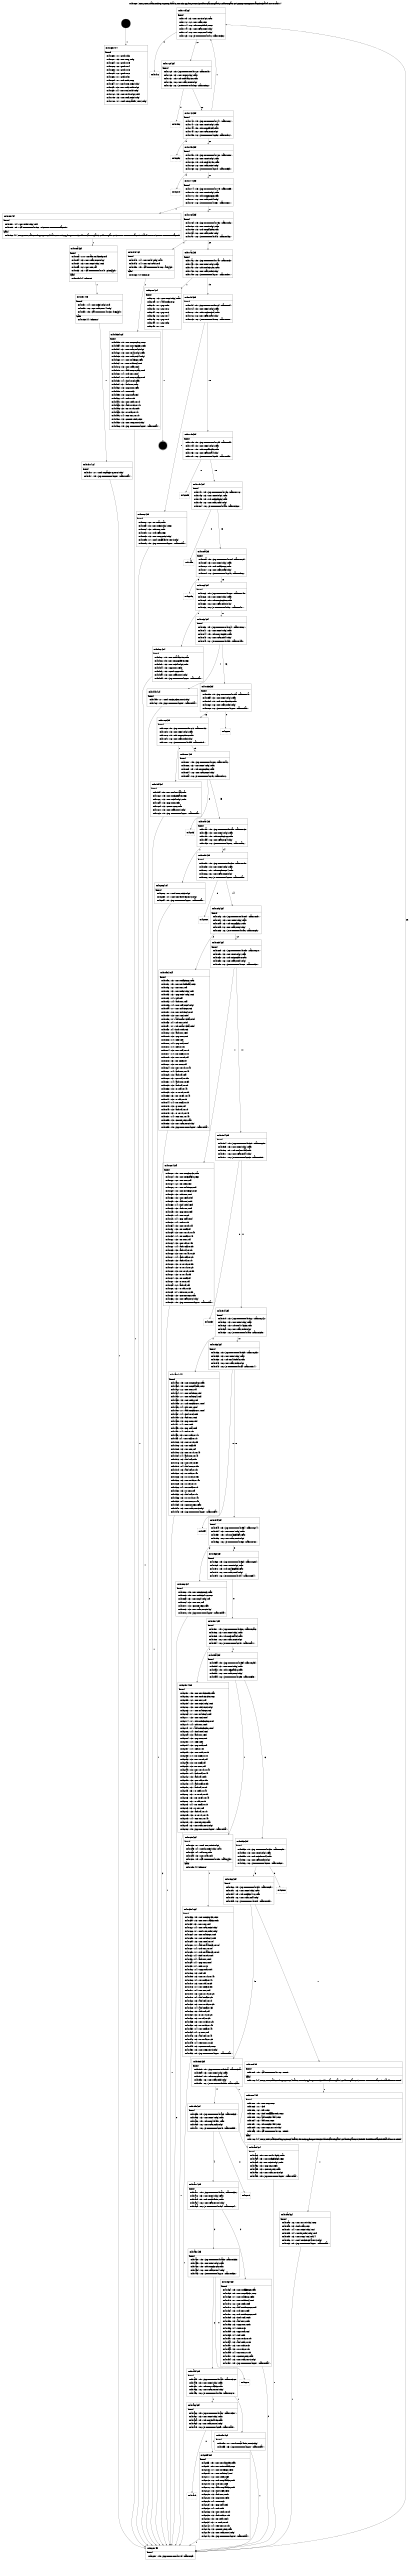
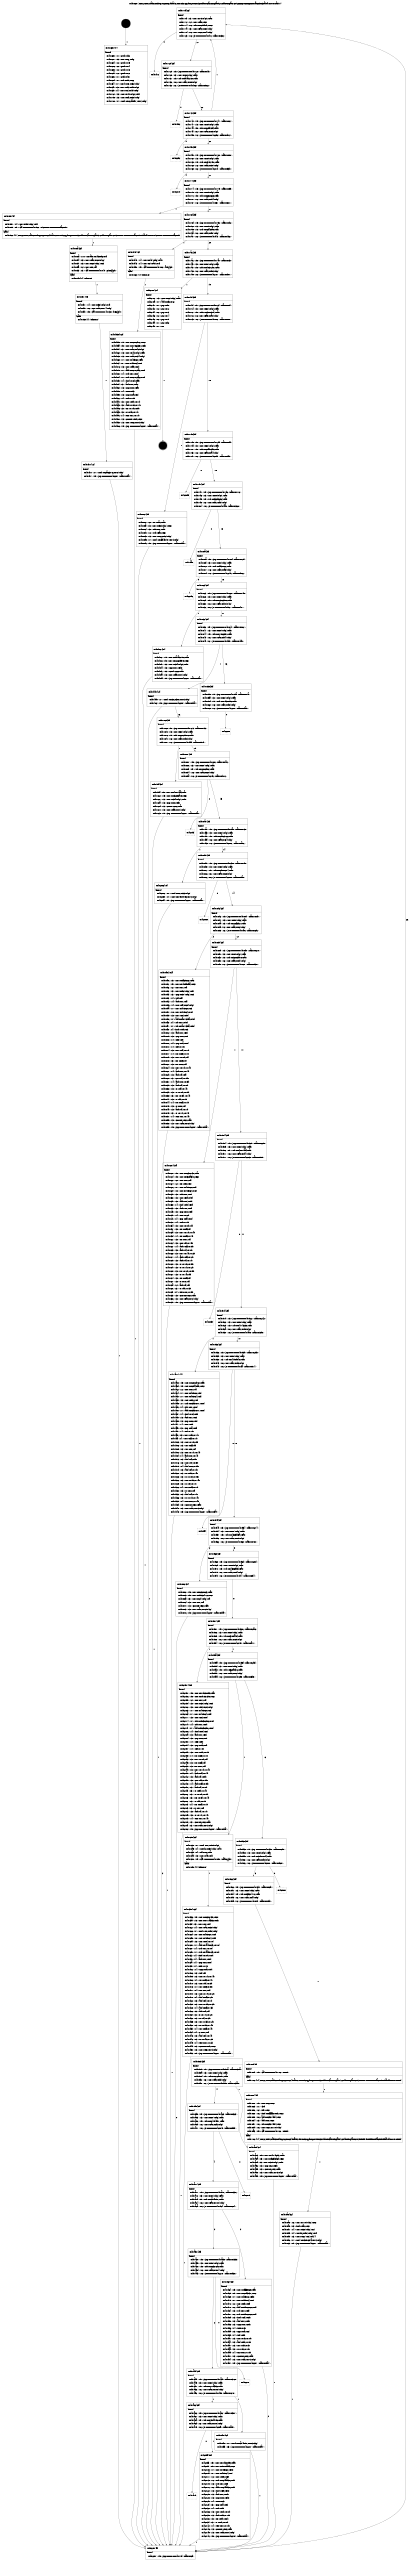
(205, 714) -> (177, 711)
(253, 1982) -> none
